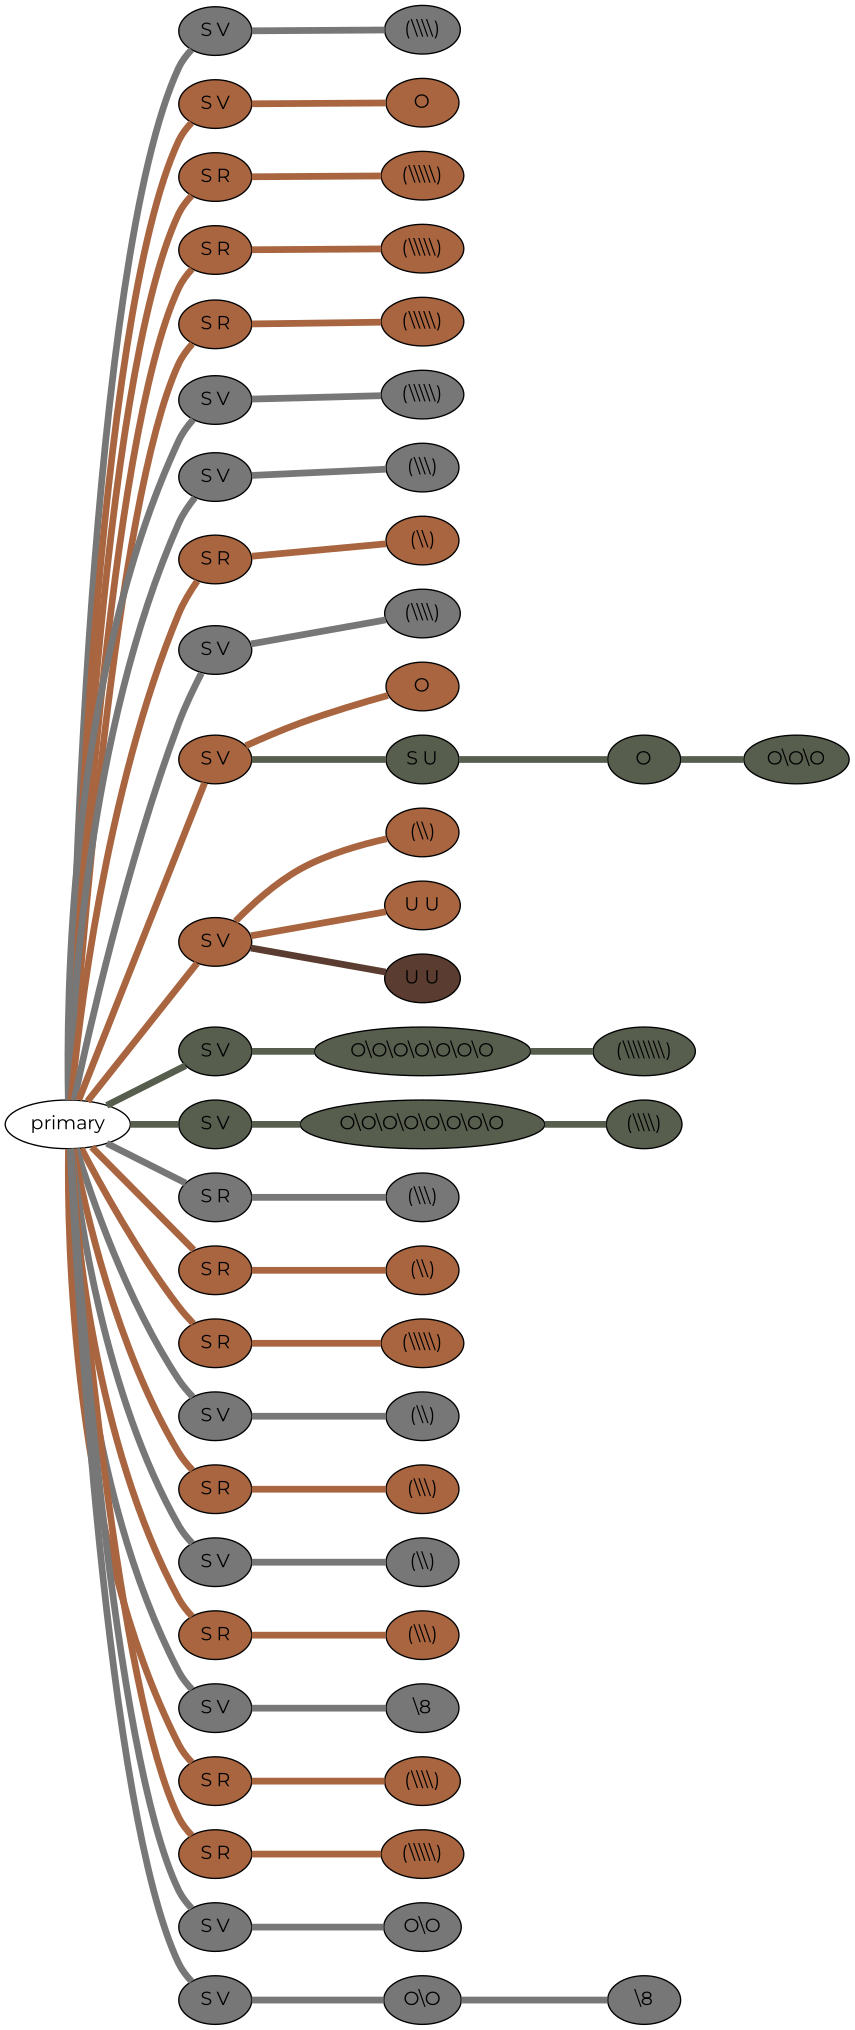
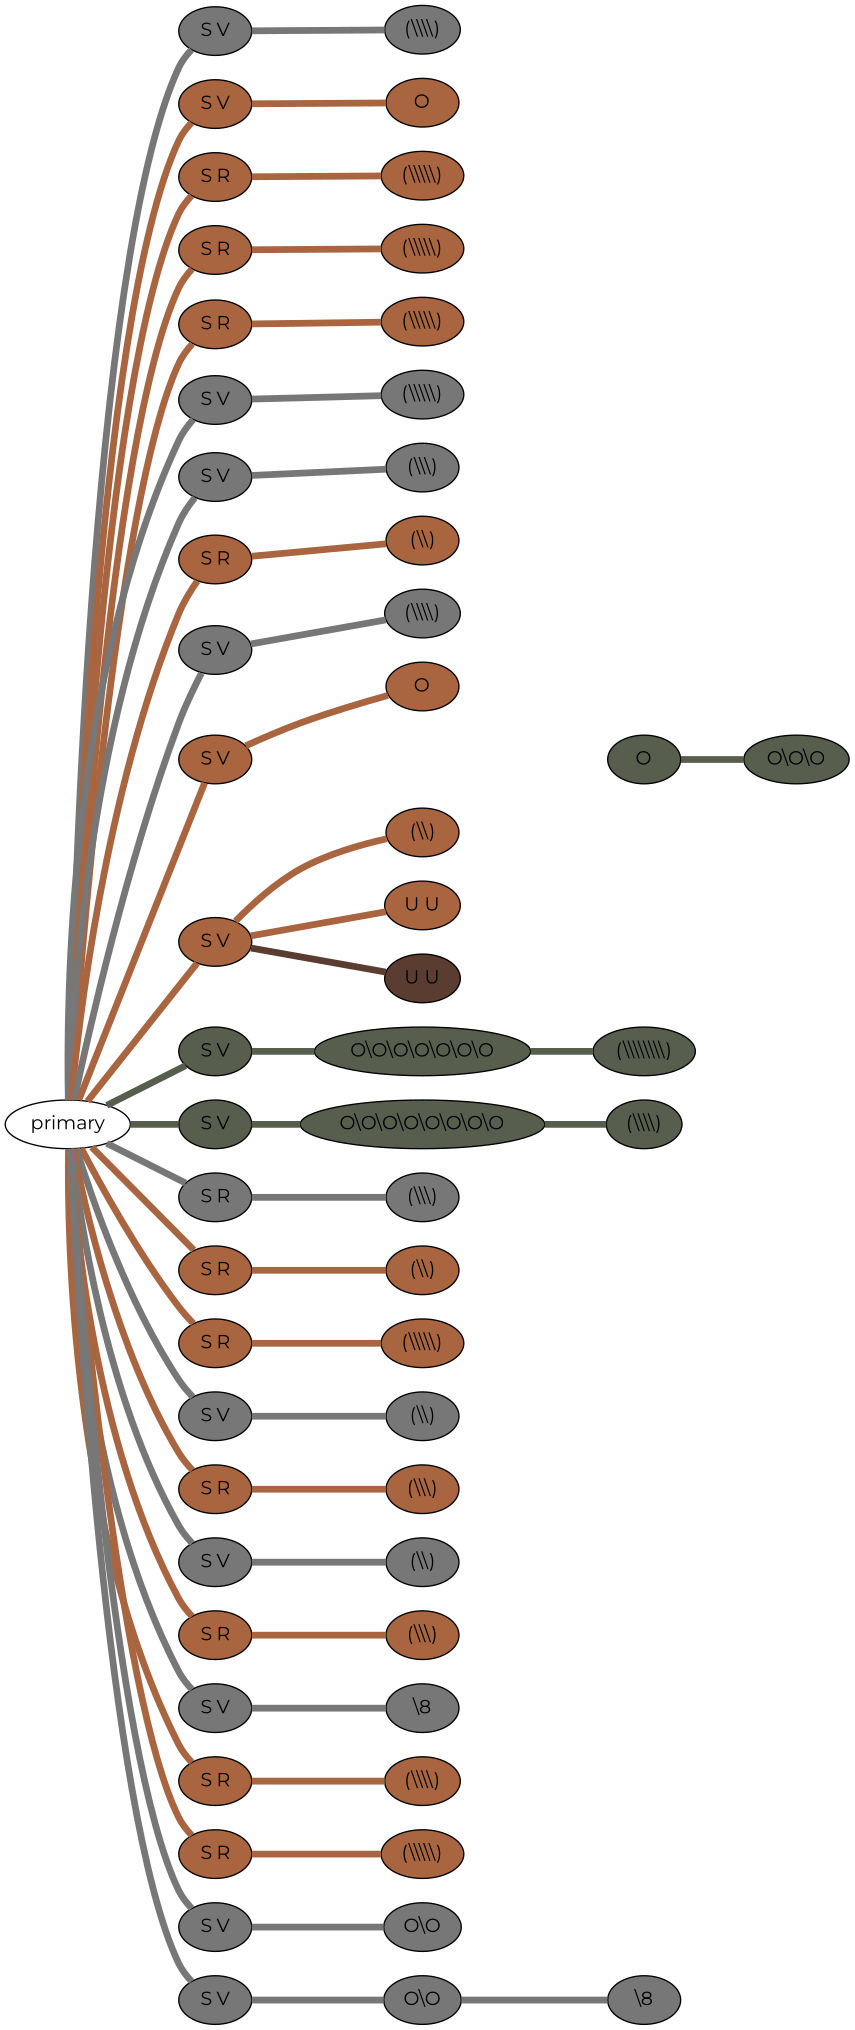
(422, 759) -> none
